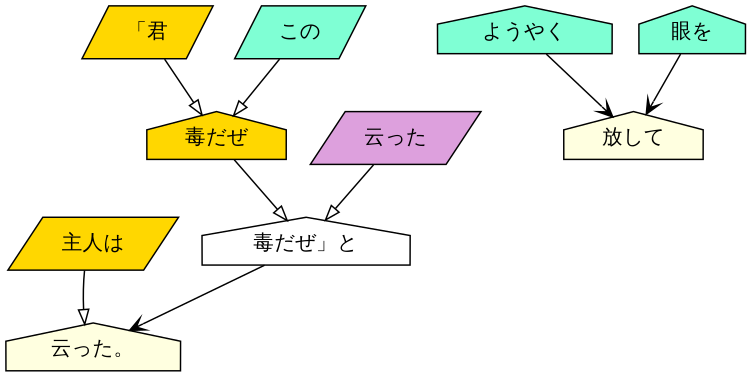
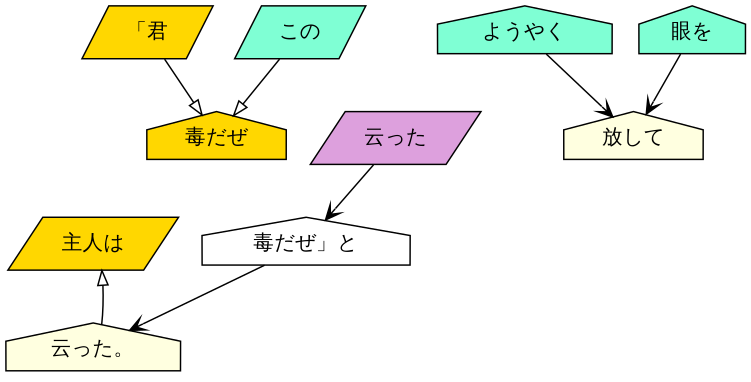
(256, 185) -> none
(354, 187) -> (354, 187)
(83, 290) -> (103, 305)
